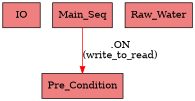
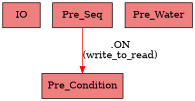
(82, 15) -> (82, 15)
(159, 15) -> (159, 15)
